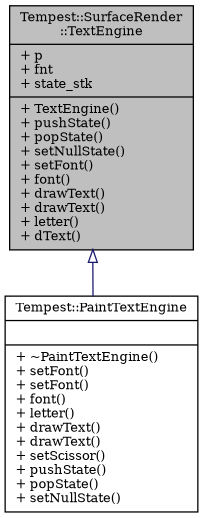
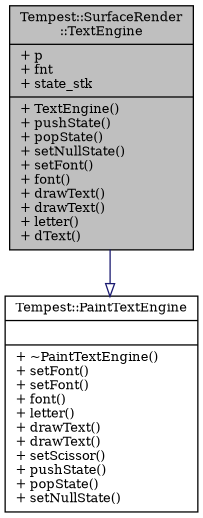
(93, 279) -> (110, 266)
